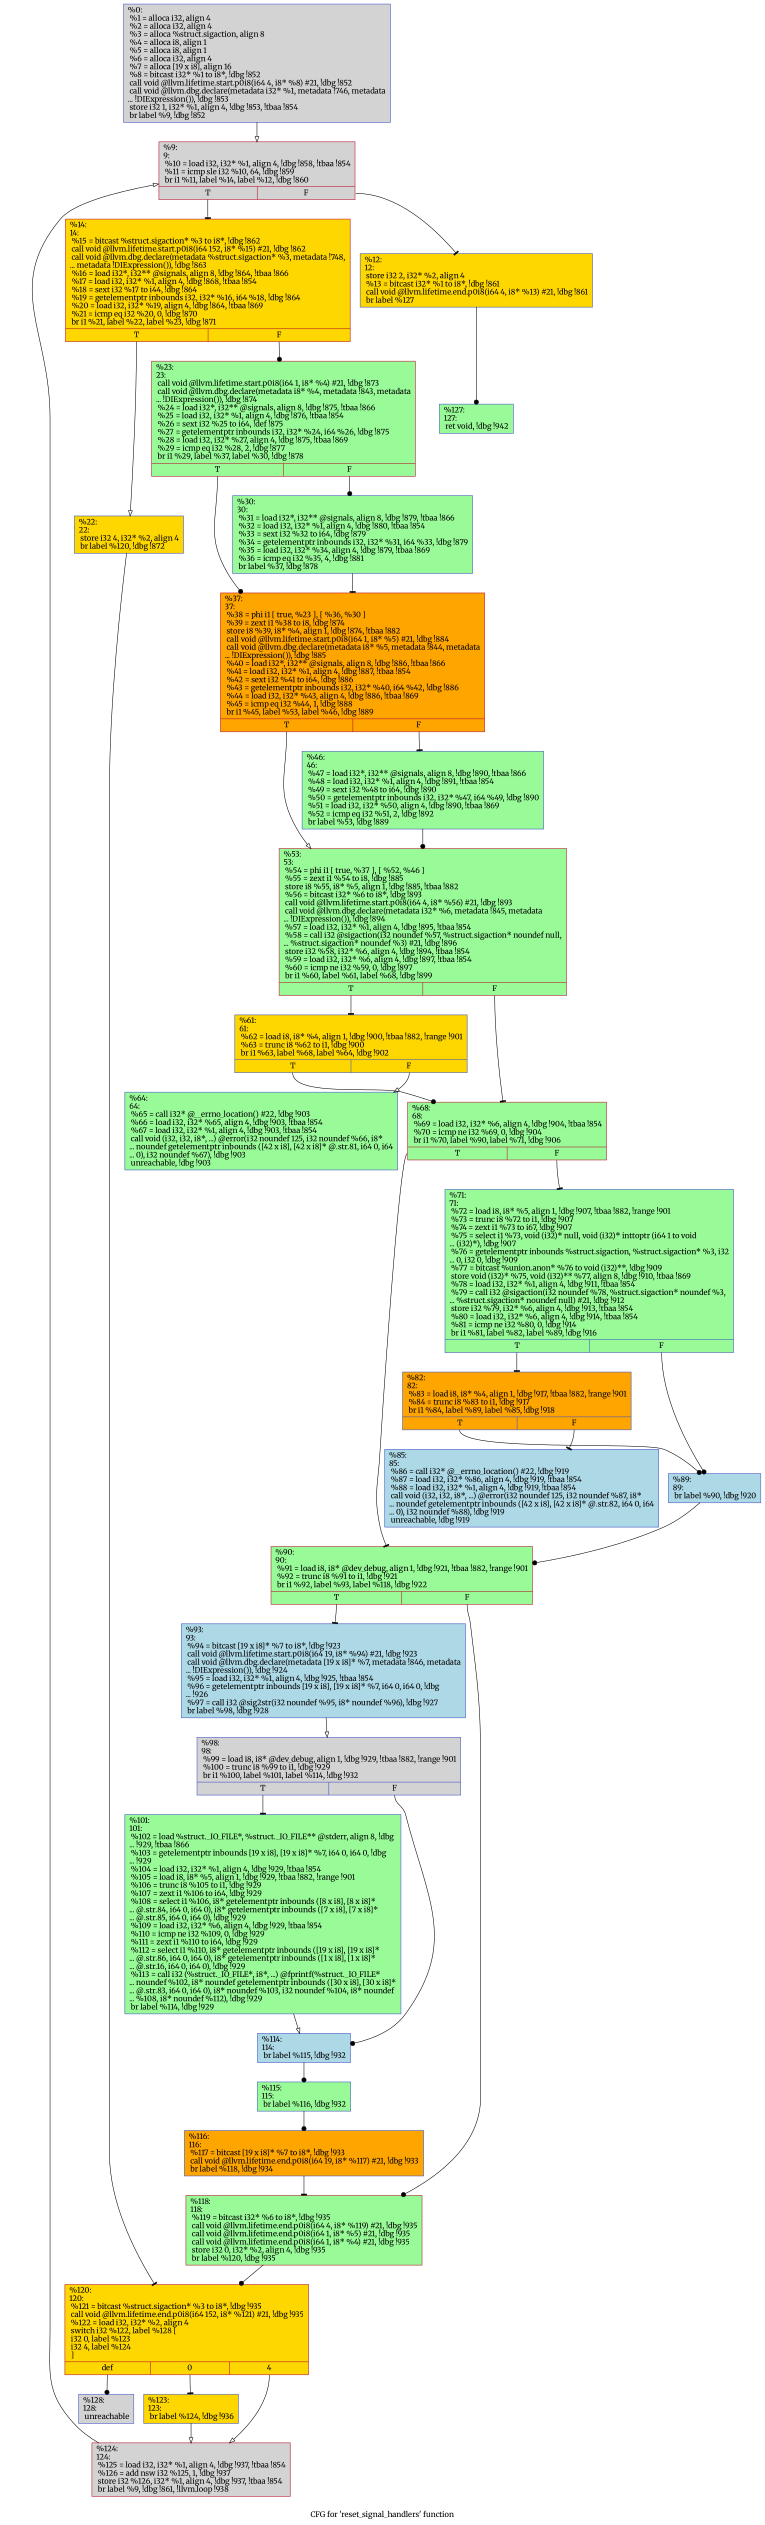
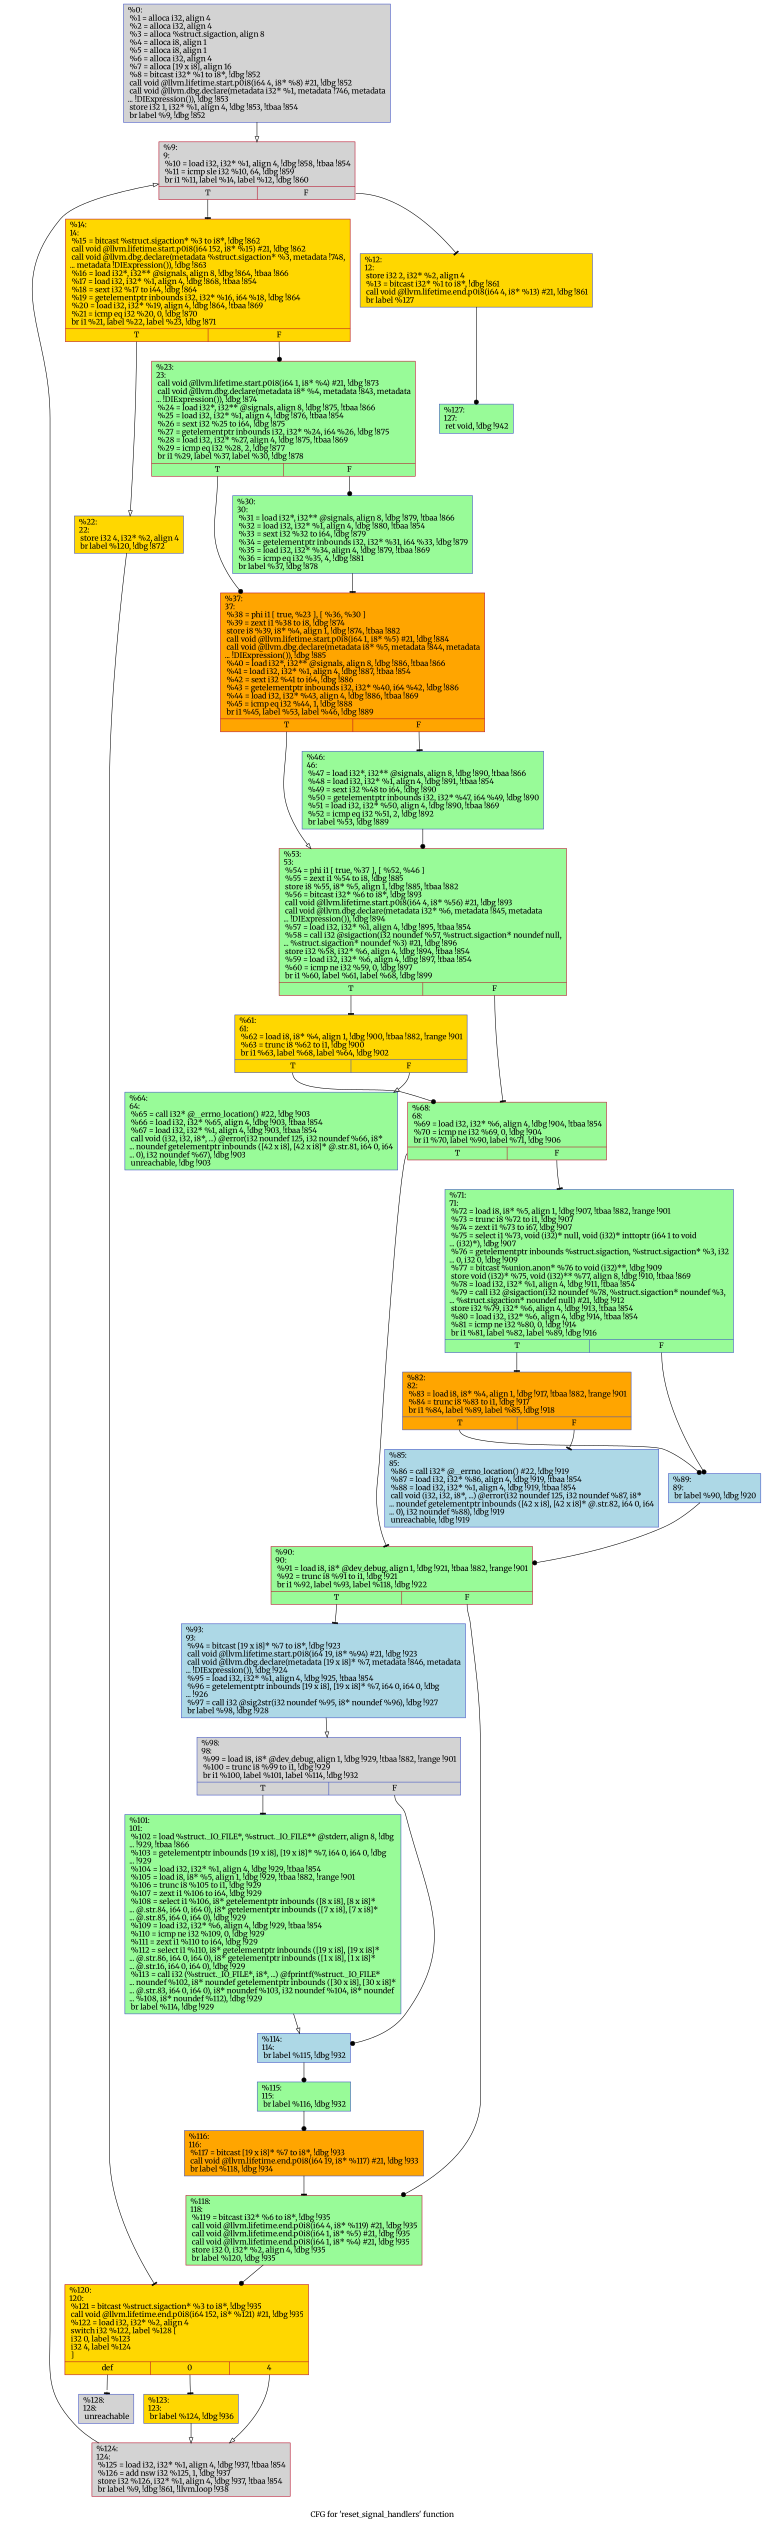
(220, 424) -> (221, 424)
(107, 2382) -> (107, 2382)
